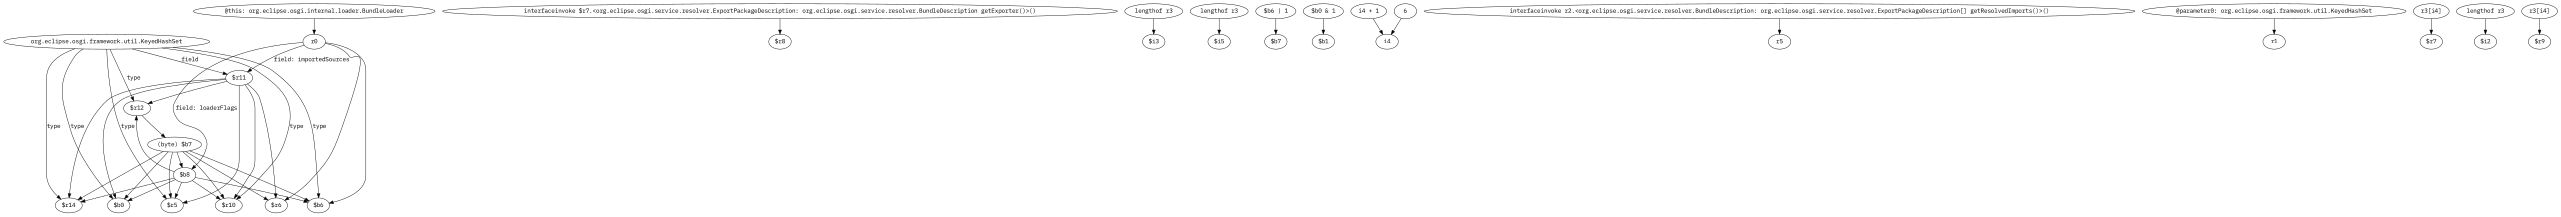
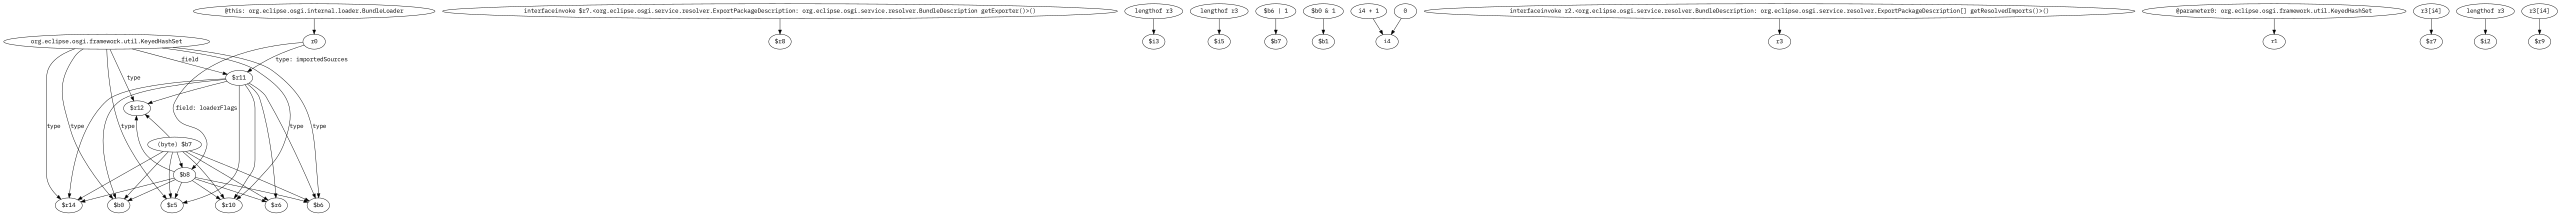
(1405, 11) -> (1405, 11)
(1780, 42) -> (1780, 42)
(312, 60) -> (312, 60)
(345, 117) -> (228, 190)
(366, 119) -> (285, 132)
(152, 125) -> (159, 127)
